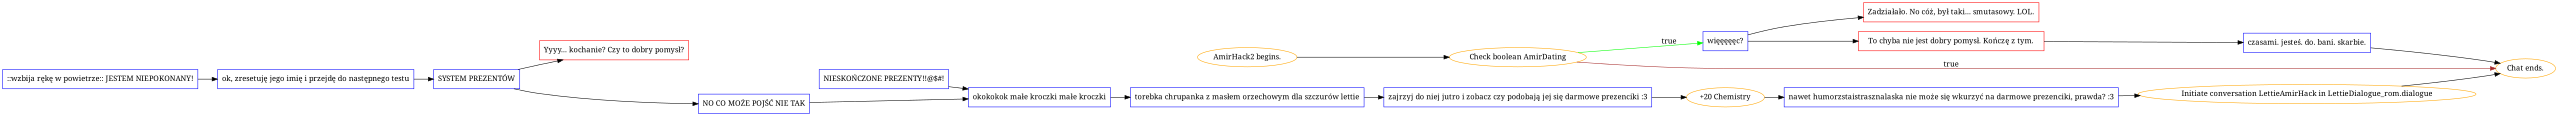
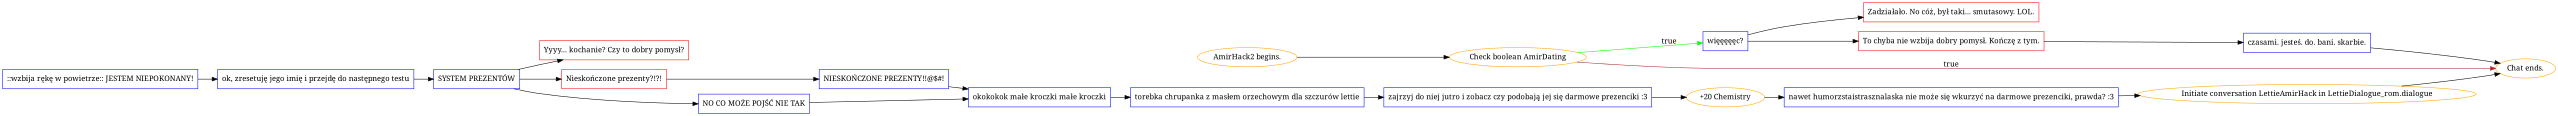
(1951, 41) -> (1951, 41)
none -> (614, 79)
